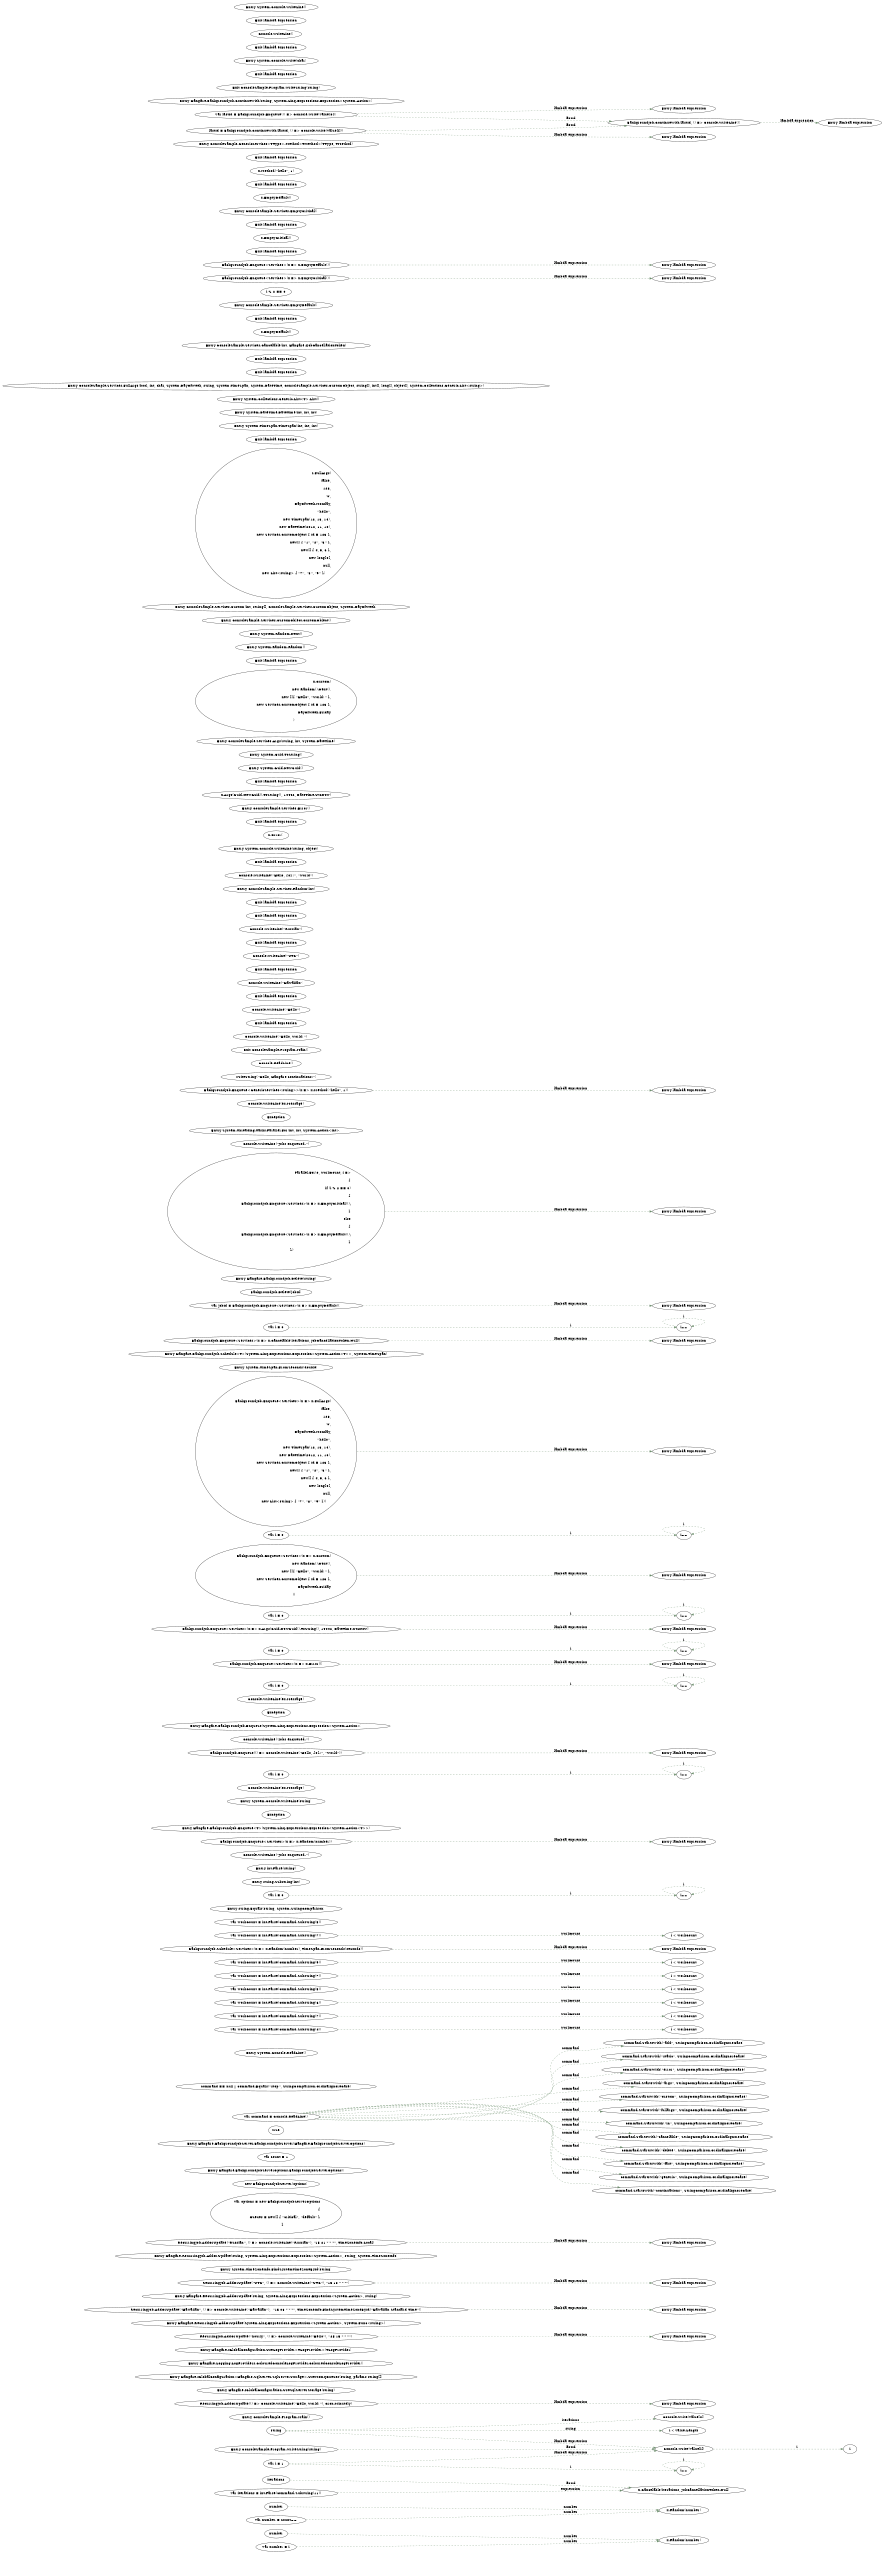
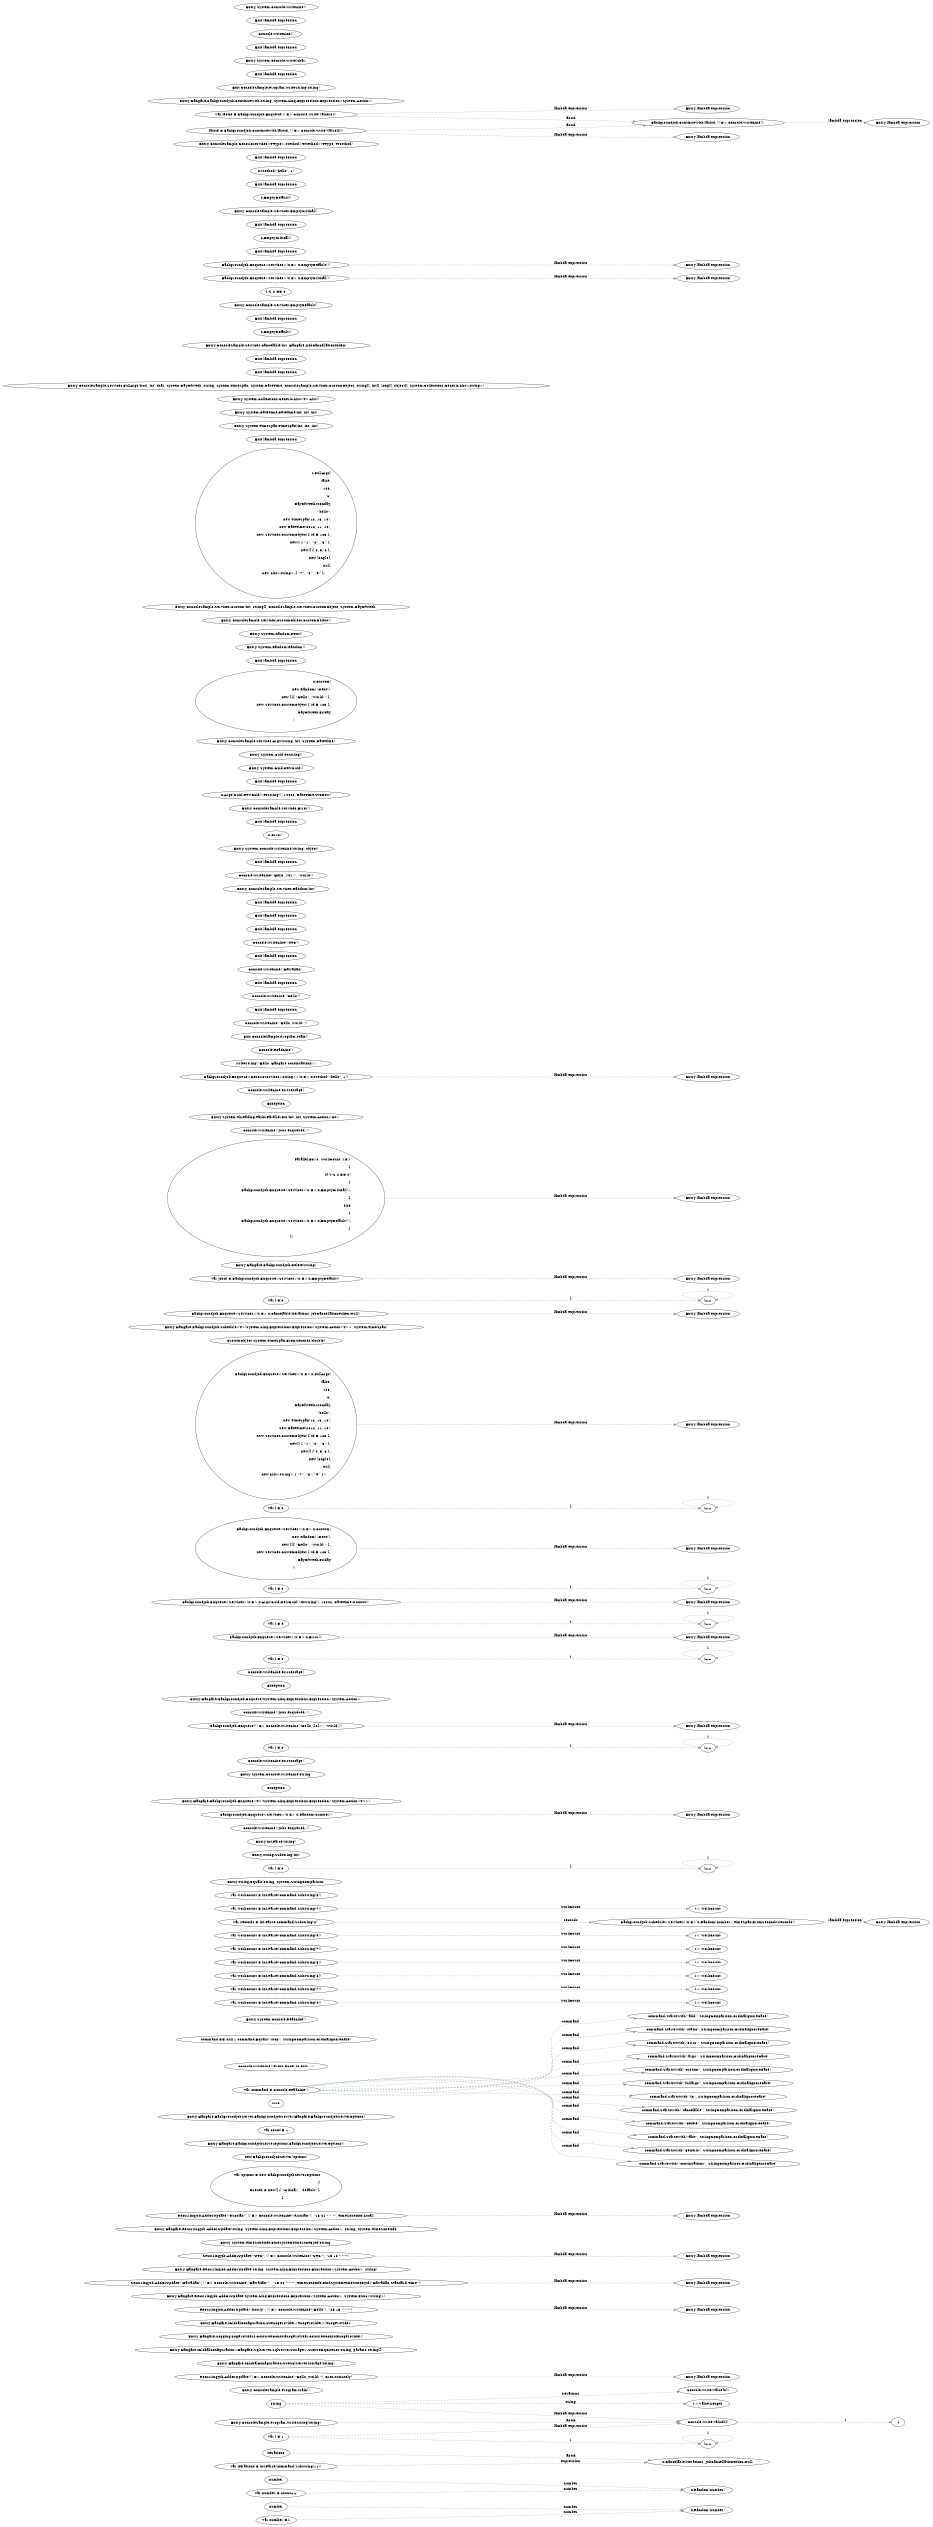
(276, 929) -> none
(276, 1292) -> none
(276, 1368) -> (276, 1341)
none -> (276, 1922)
none -> (276, 2066)
